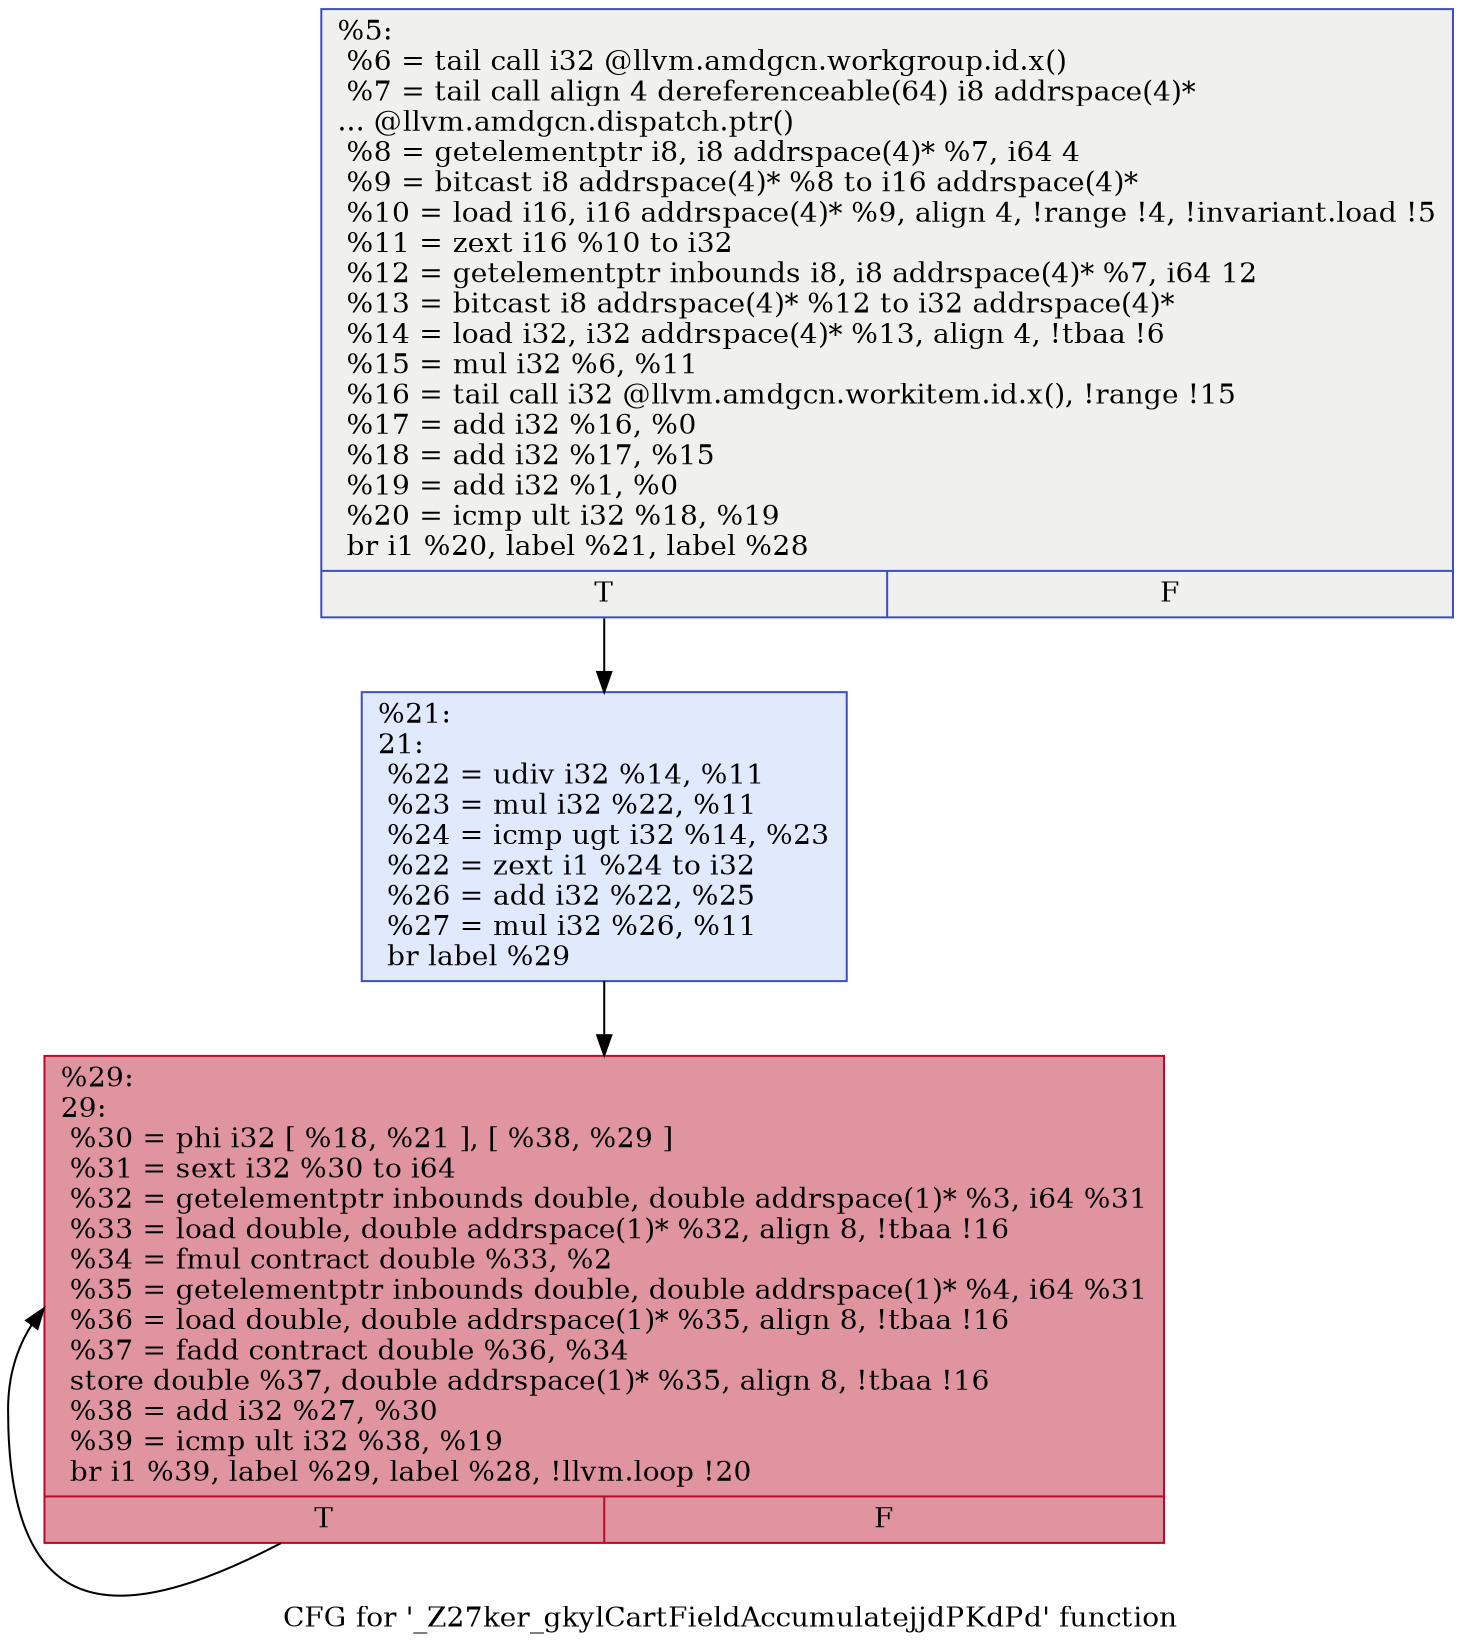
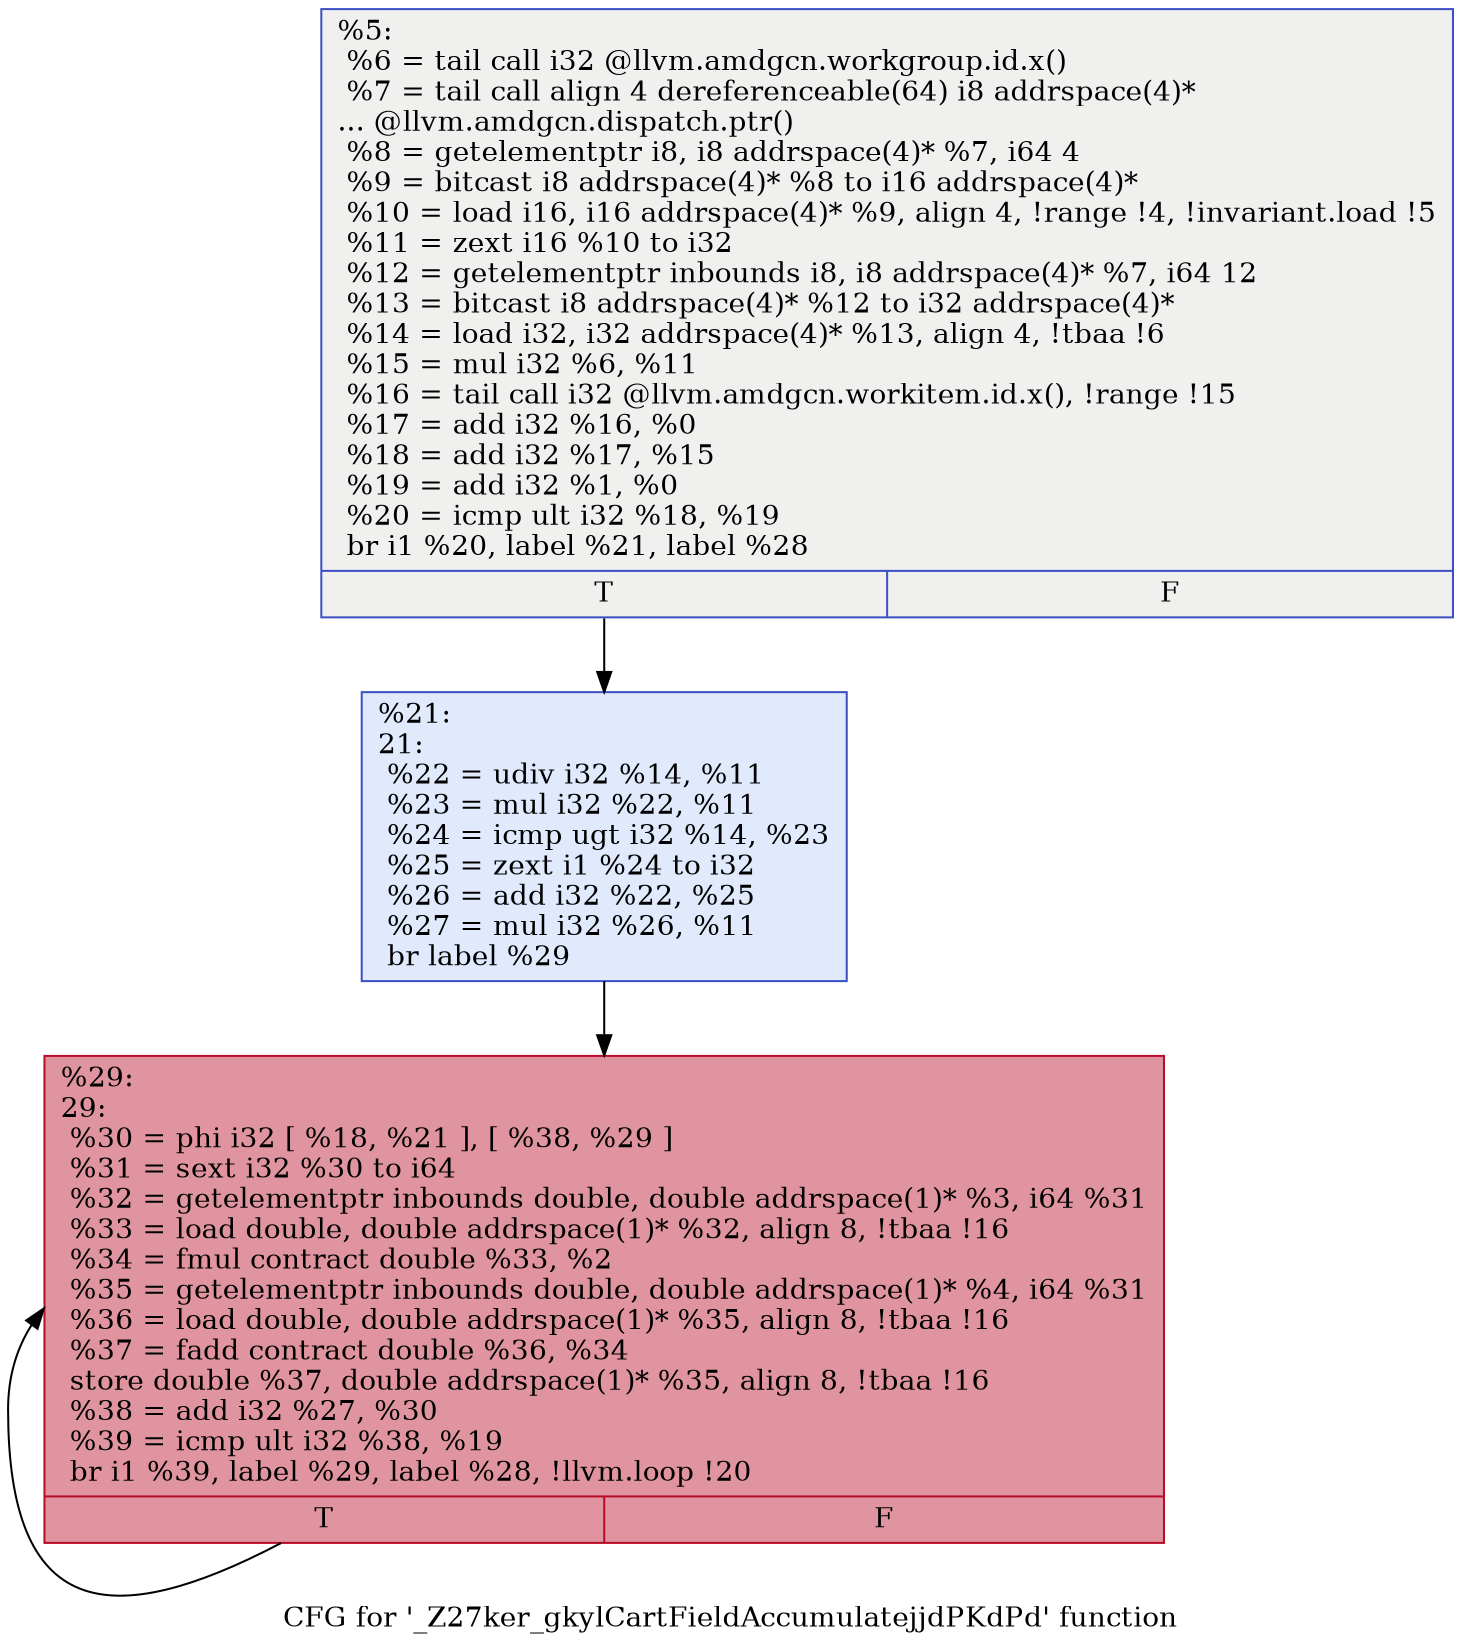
(567, 866) -> (567, 866)
